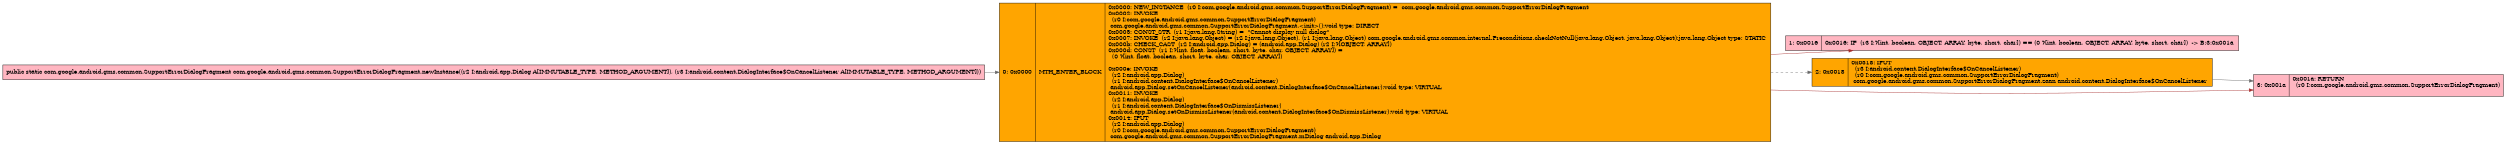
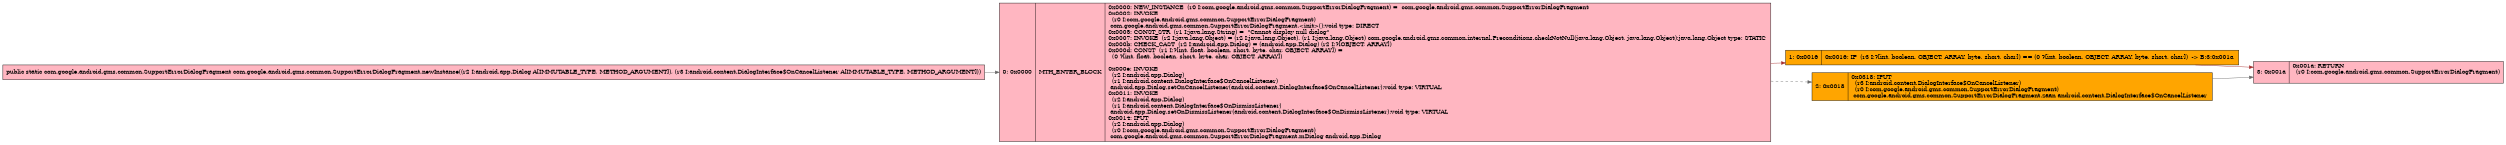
(2012, 43) -> (2012, 58)
(1385, 72) -> (1385, 72)
(2010, 93) -> (2222, 66)
